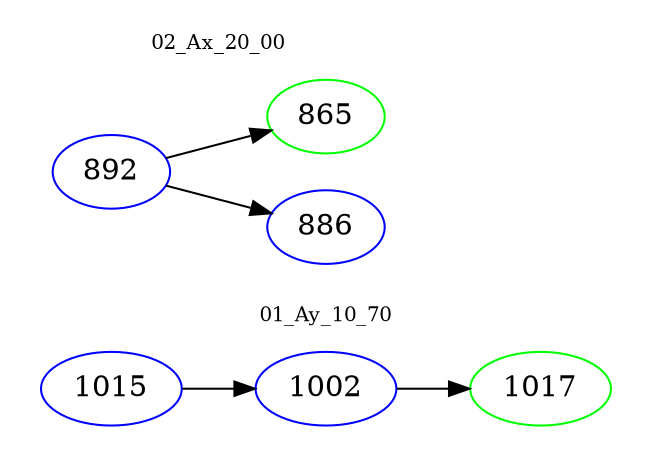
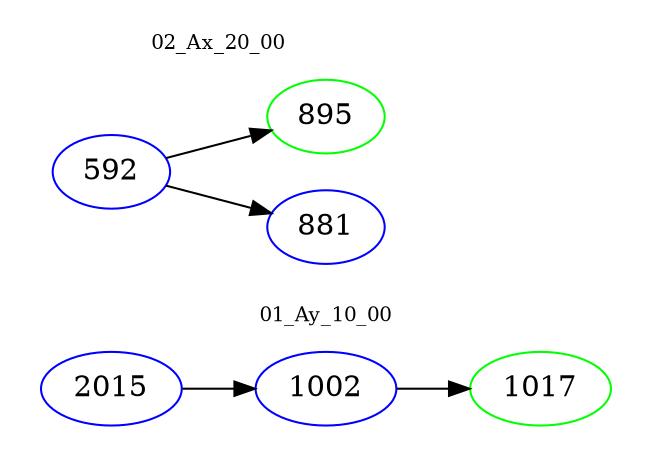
(326, 117) -> (326, 117)
(111, 172) -> (111, 172)
(326, 227) -> (326, 227)
(326, 316) -> (326, 316)
(111, 389) -> (111, 389)
